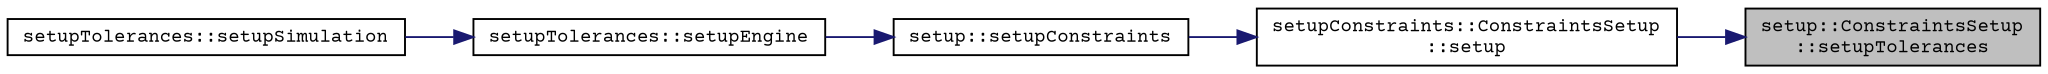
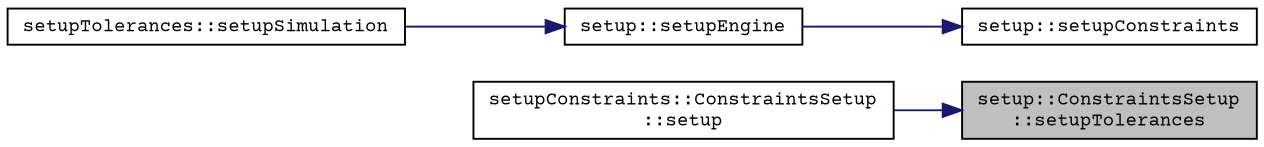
(649, 37) -> (684, 27)
(1213, 37) -> none
